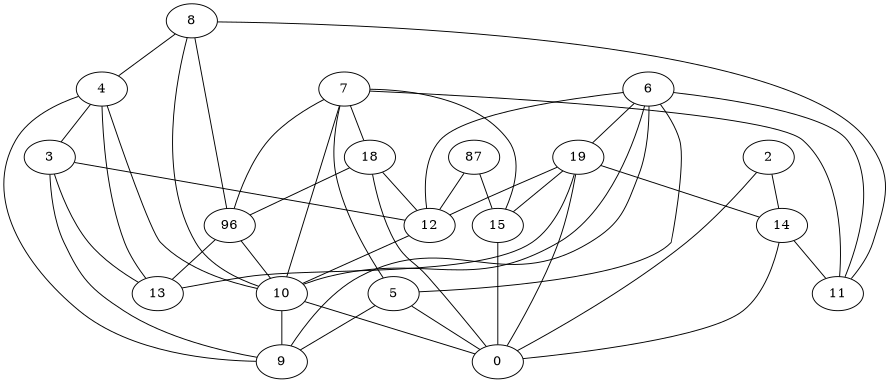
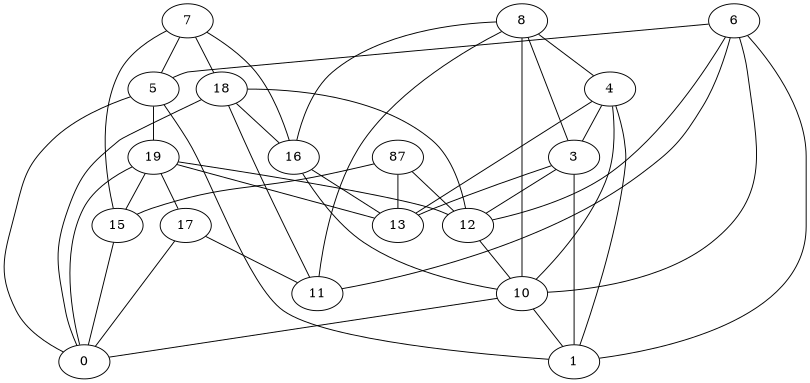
none -> (548, 89)
(675, 113) -> (270, 196)
(613, 123) -> (154, 129)
(769, 157) -> none
(313, 191) -> none
none -> (398, 191)
(230, 225) -> (294, 157)
(782, 225) -> (186, 225)
(282, 362) -> (574, 362)
